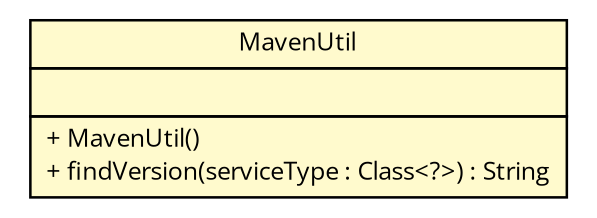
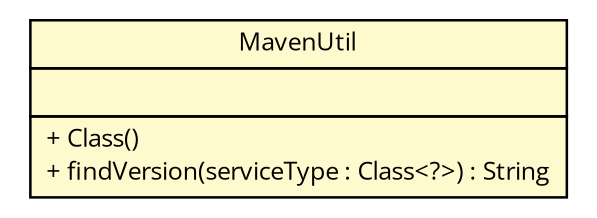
(124, 139) -> (94, 139)
